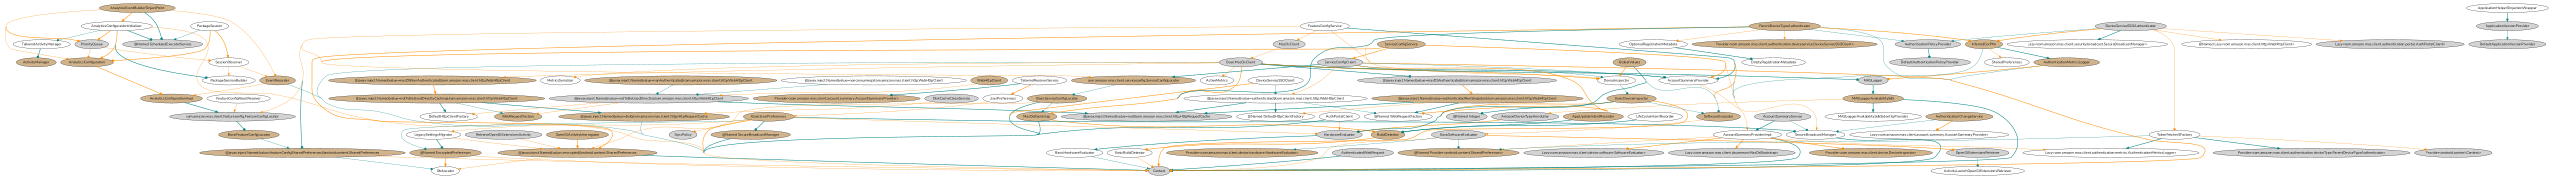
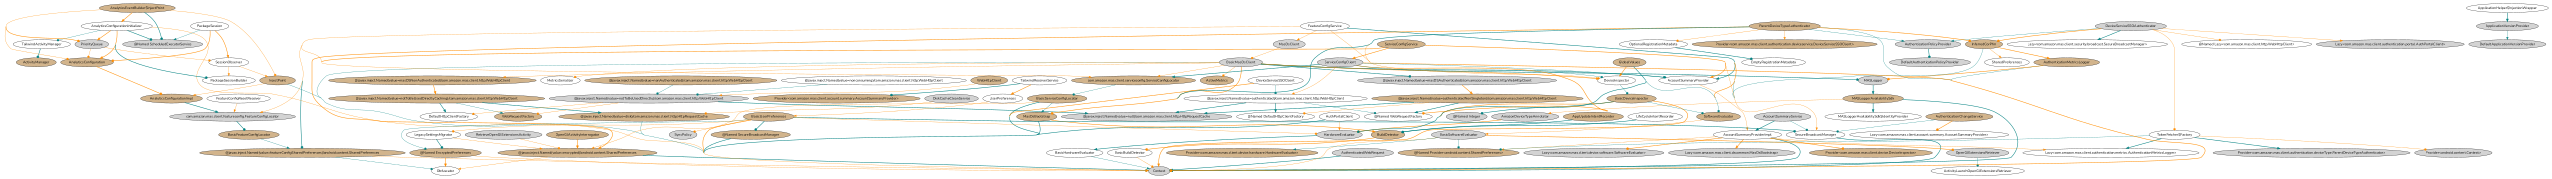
(2022, 53) -> (2022, 53)
none -> (1192, 71)
(278, 80) -> (278, 80)
(1217, 80) -> (1217, 80)
